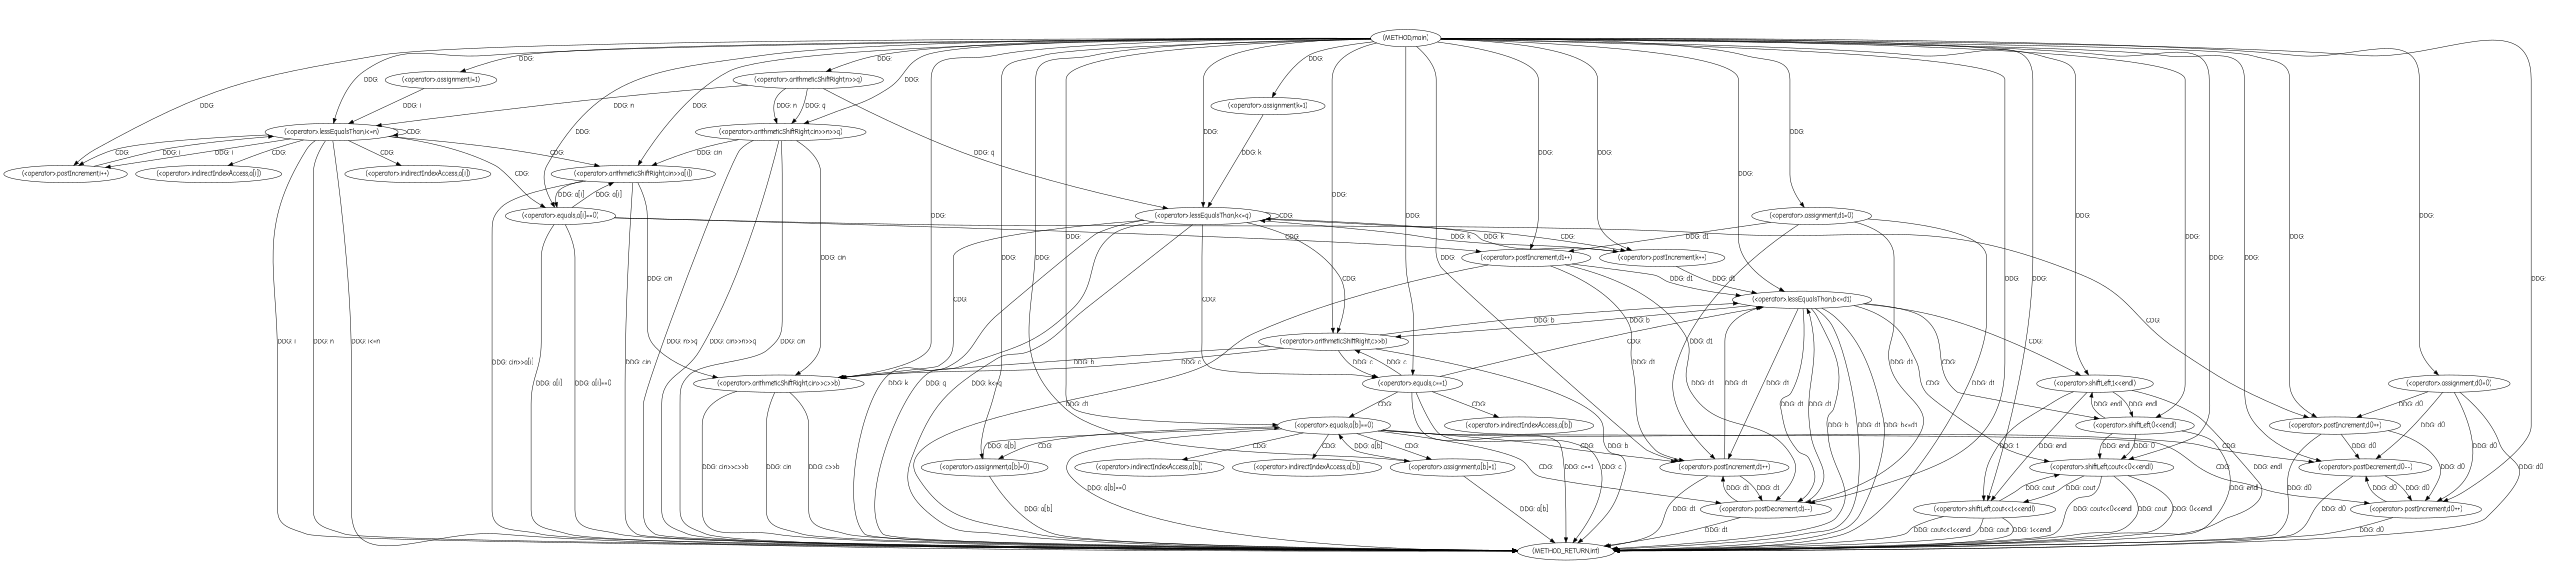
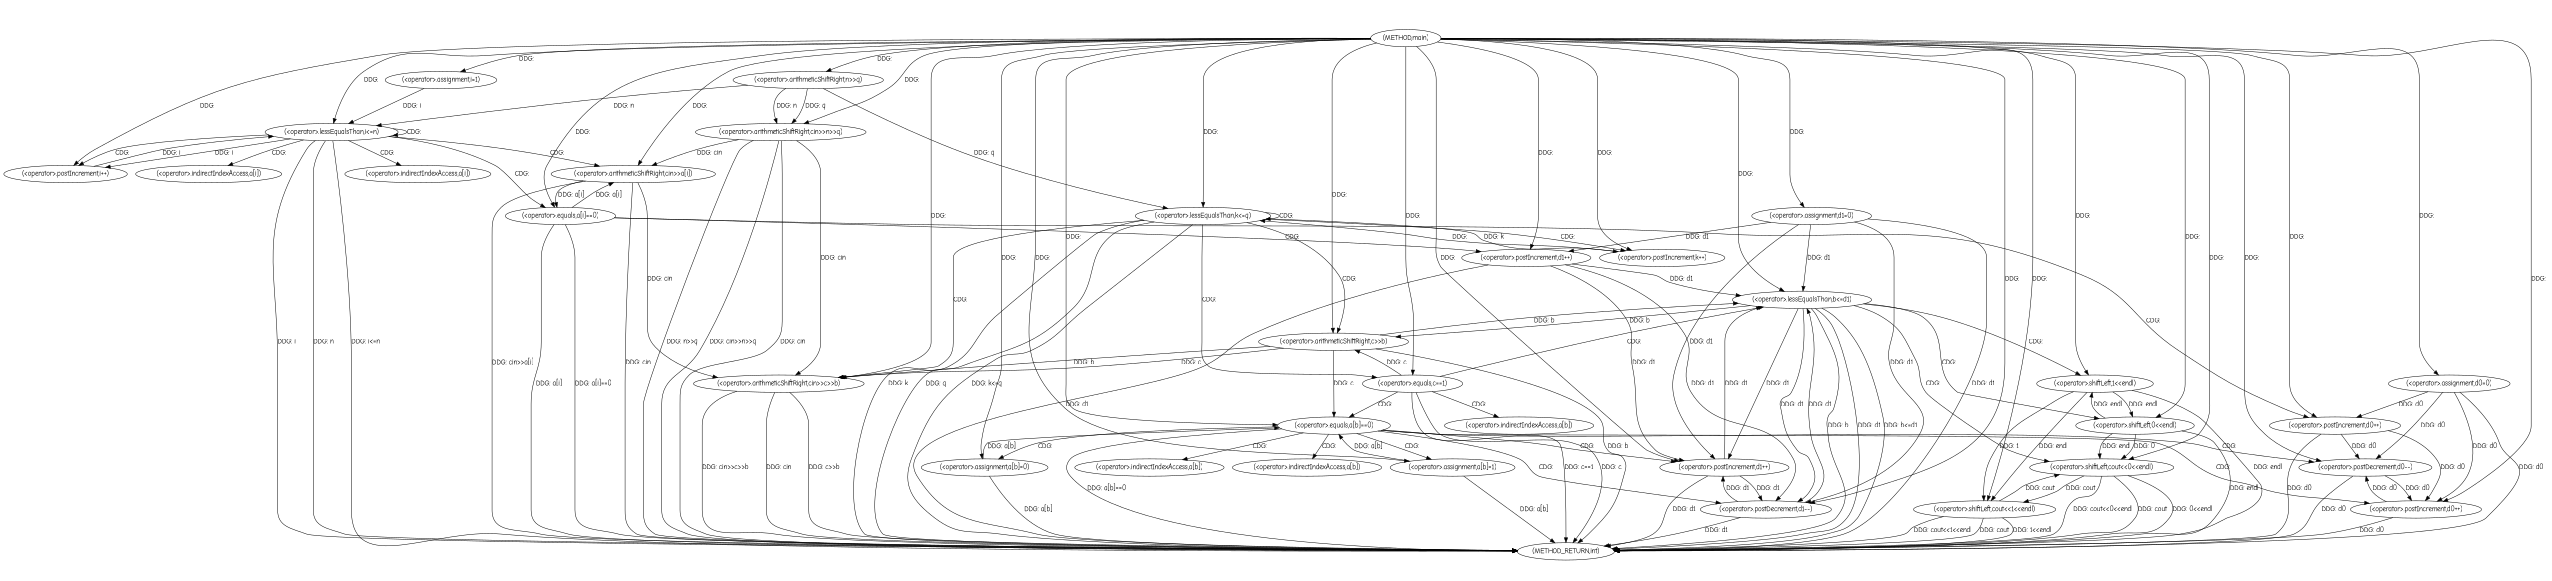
(1268, 106) -> none
(1461, 237) -> (1461, 237)
(1713, 283) -> (1807, 255)
(1353, 367) -> (1334, 381)
